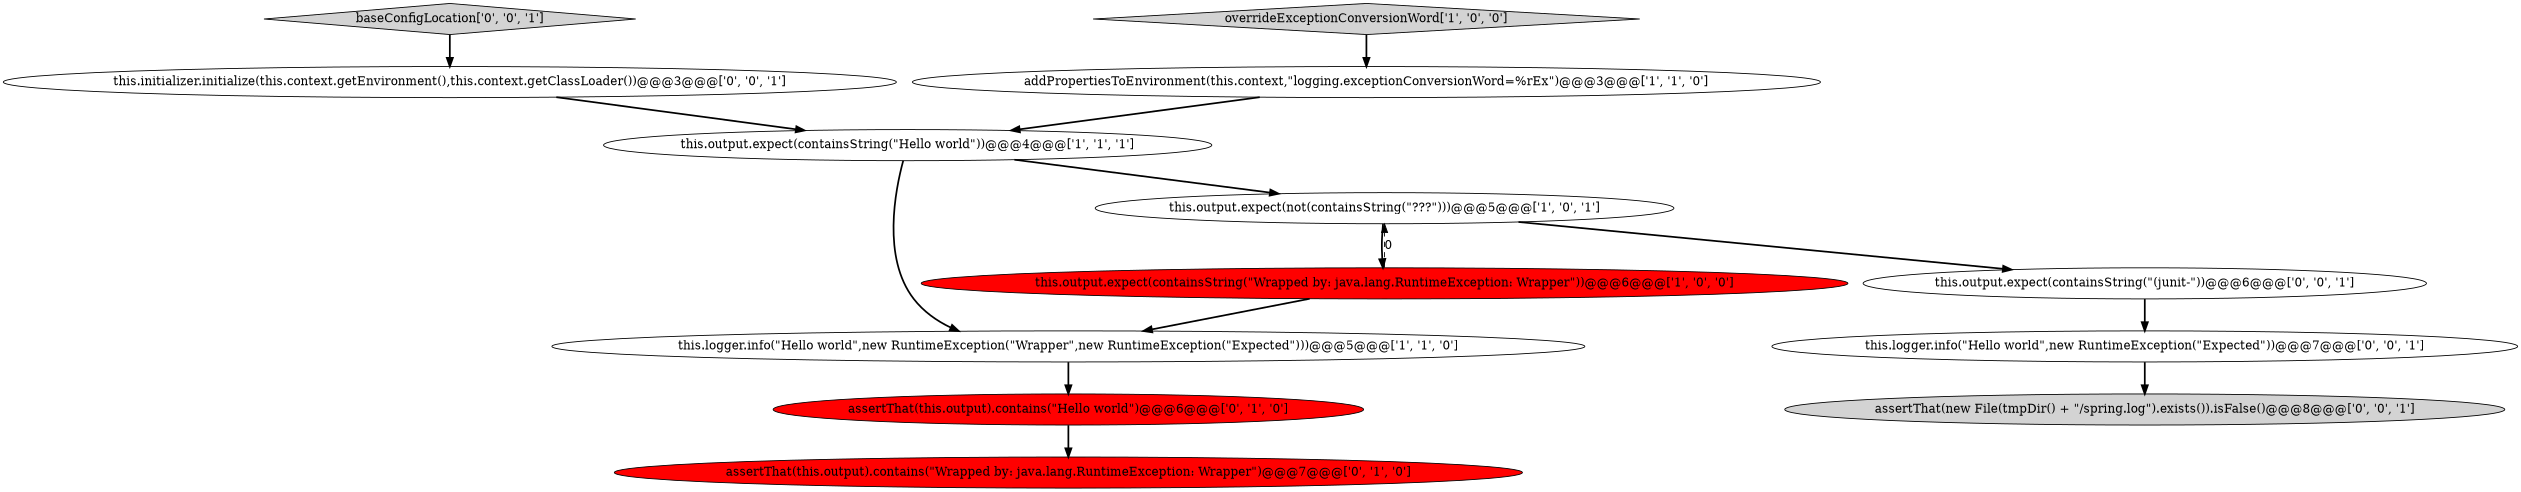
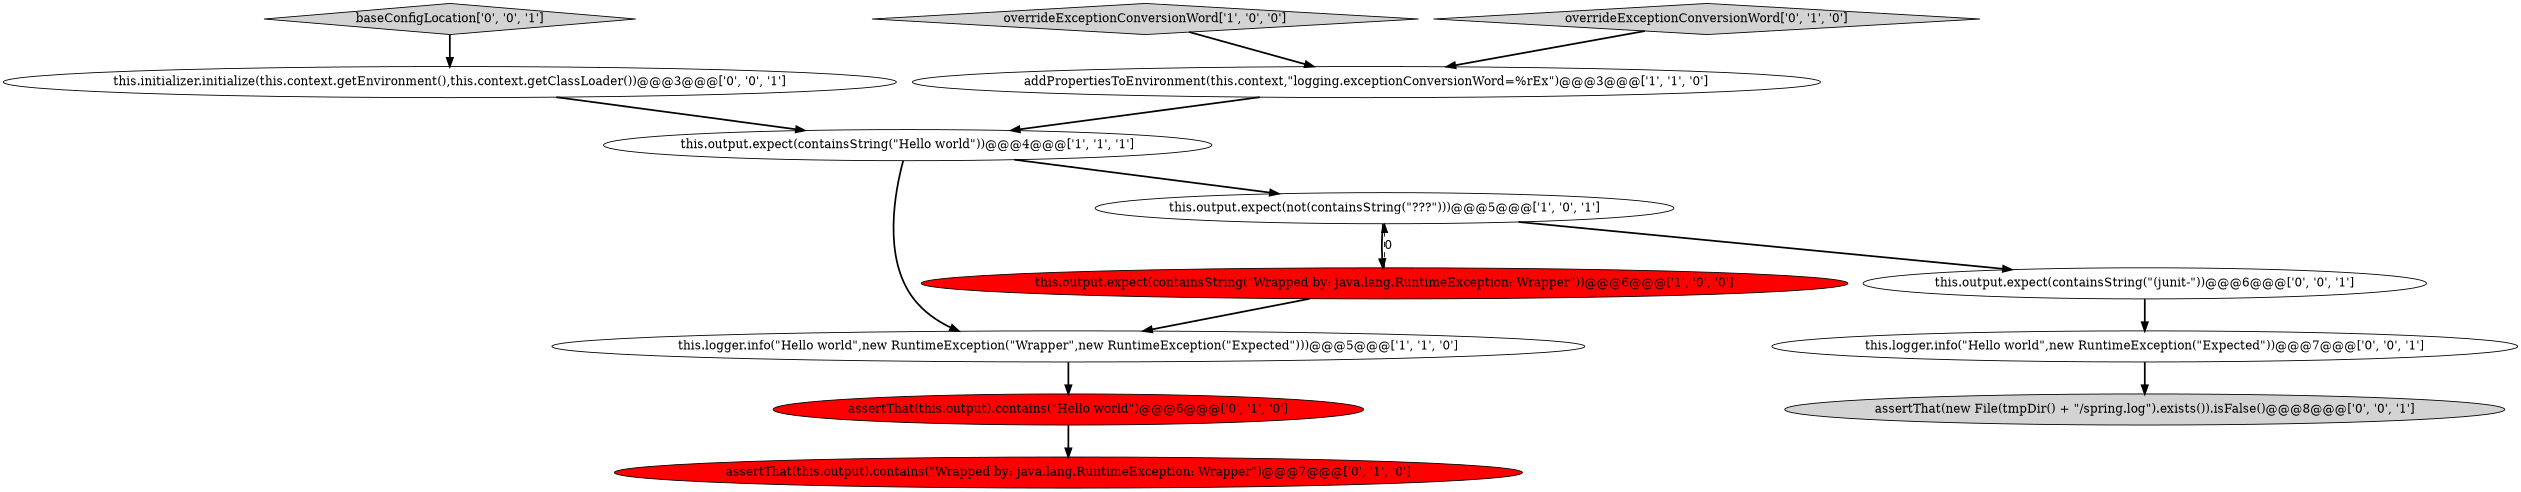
none -> (1707, 19)
